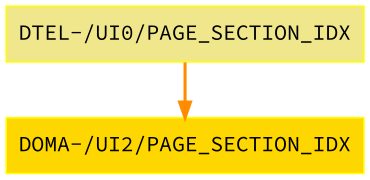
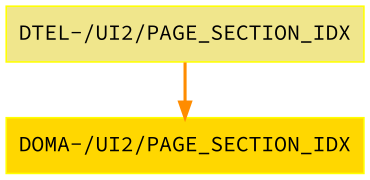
(185, 34) -> (185, 34)
